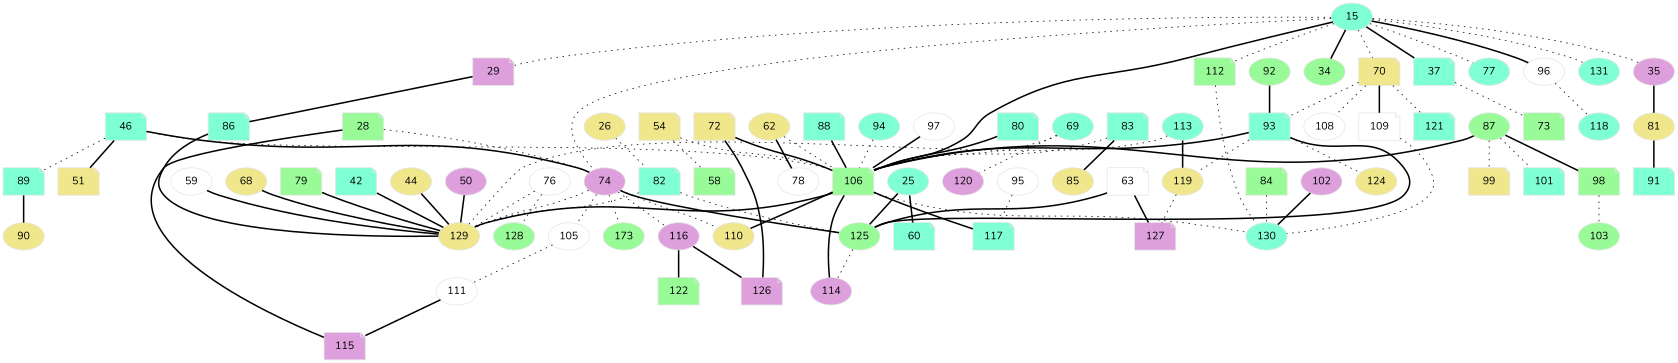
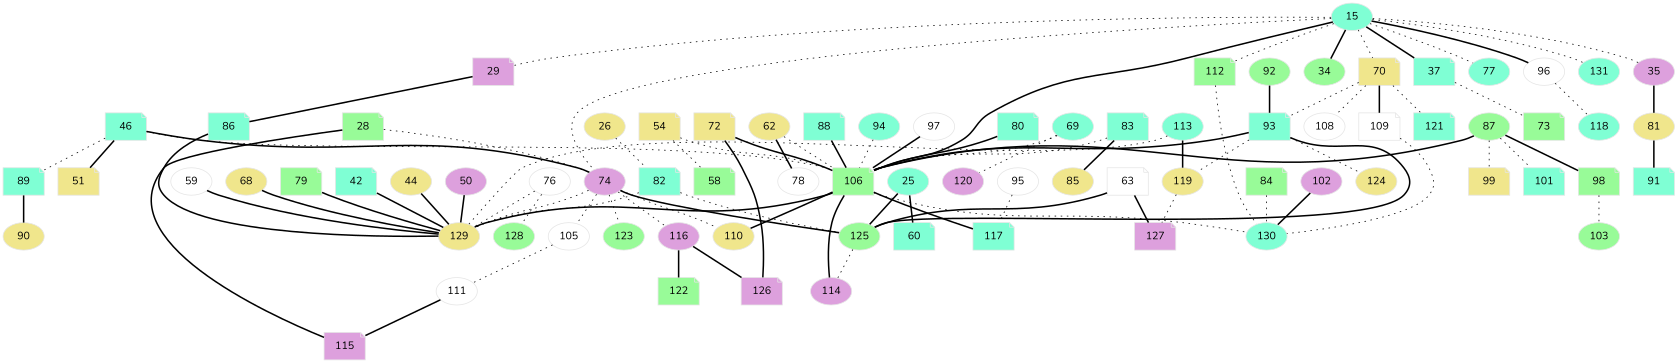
(624, 236) -> (624, 236)
